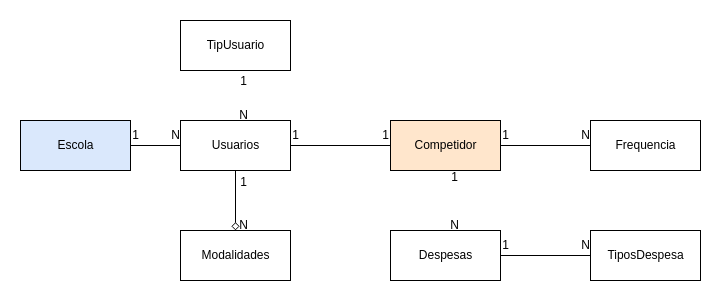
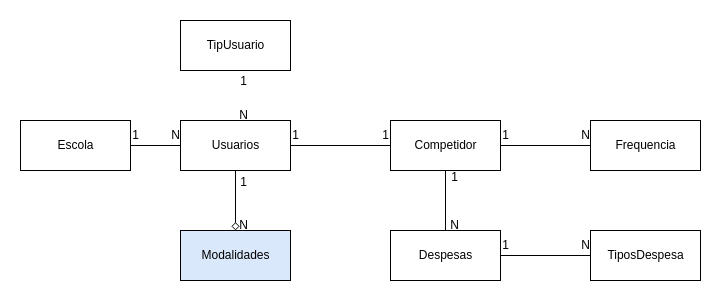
(76, 146) -> (76, 146)
(446, 146) -> (446, 146)
none -> (446, 201)
(236, 256) -> (236, 256)
